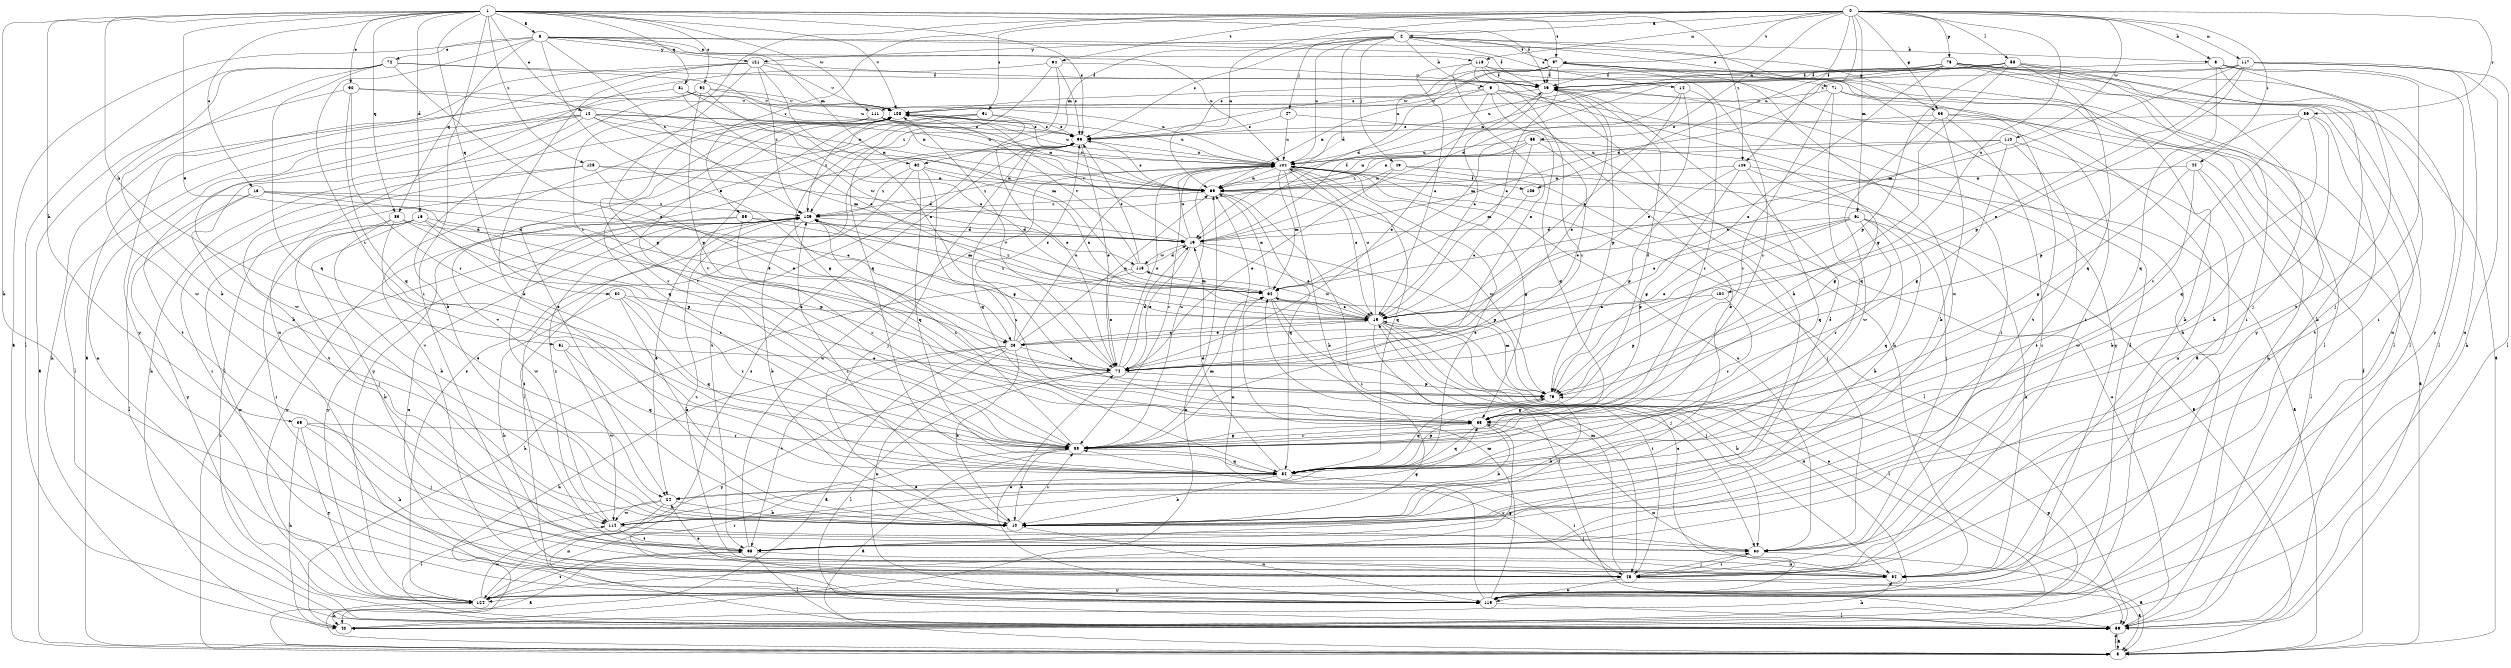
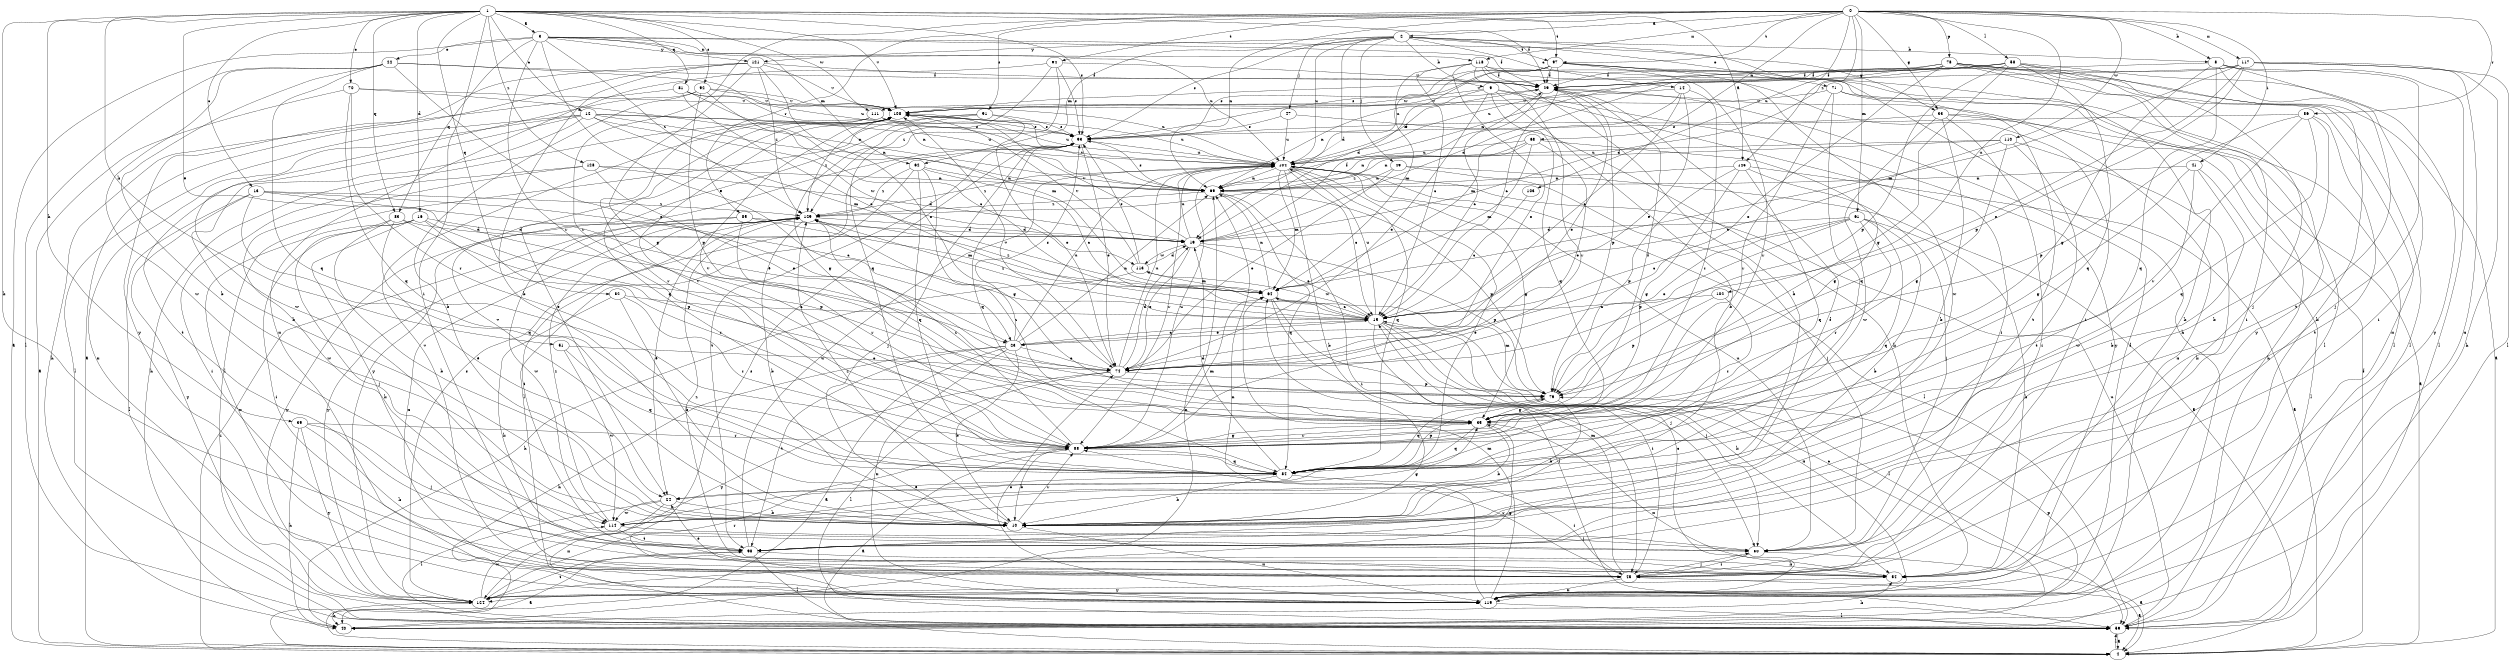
(390, 62) -> (390, 62)
(351, 88) -> (351, 88)
(1738, 88) -> (1738, 88)
none -> (1292, 106)
(1066, 160) -> none
(2194, 165) -> (2194, 165)
none -> (1406, 174)
(1406, 174) -> (1412, 120)
(1492, 294) -> (1492, 294)
(1109, 318) -> none
(522, 323) -> (840, 355)
none -> (1920, 329)
(329, 358) -> (329, 358)
(2197, 358) -> (2197, 358)
(904, 453) -> (714, 416)
(2118, 654) -> (2118, 654)
